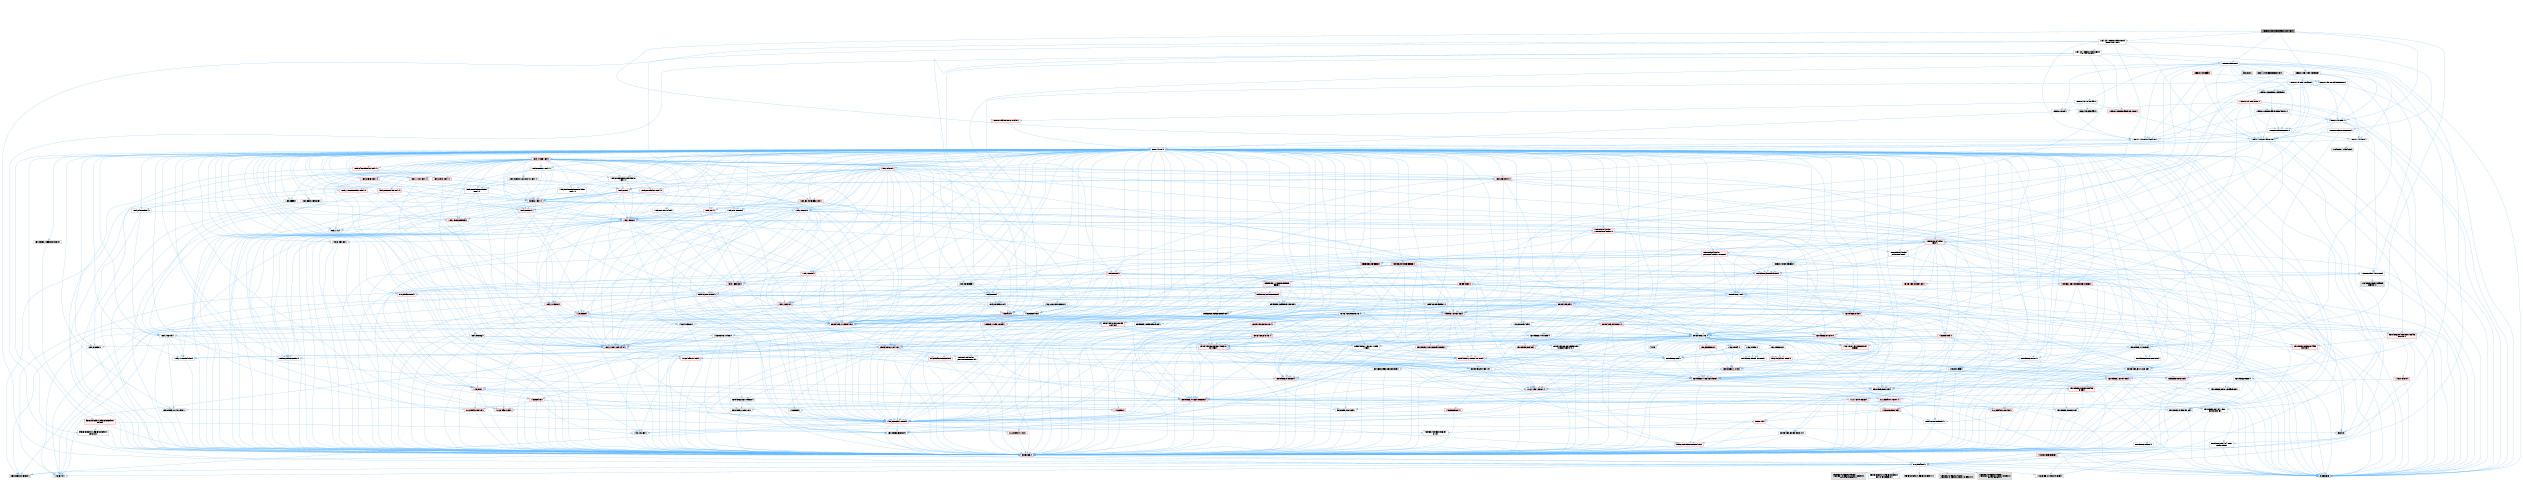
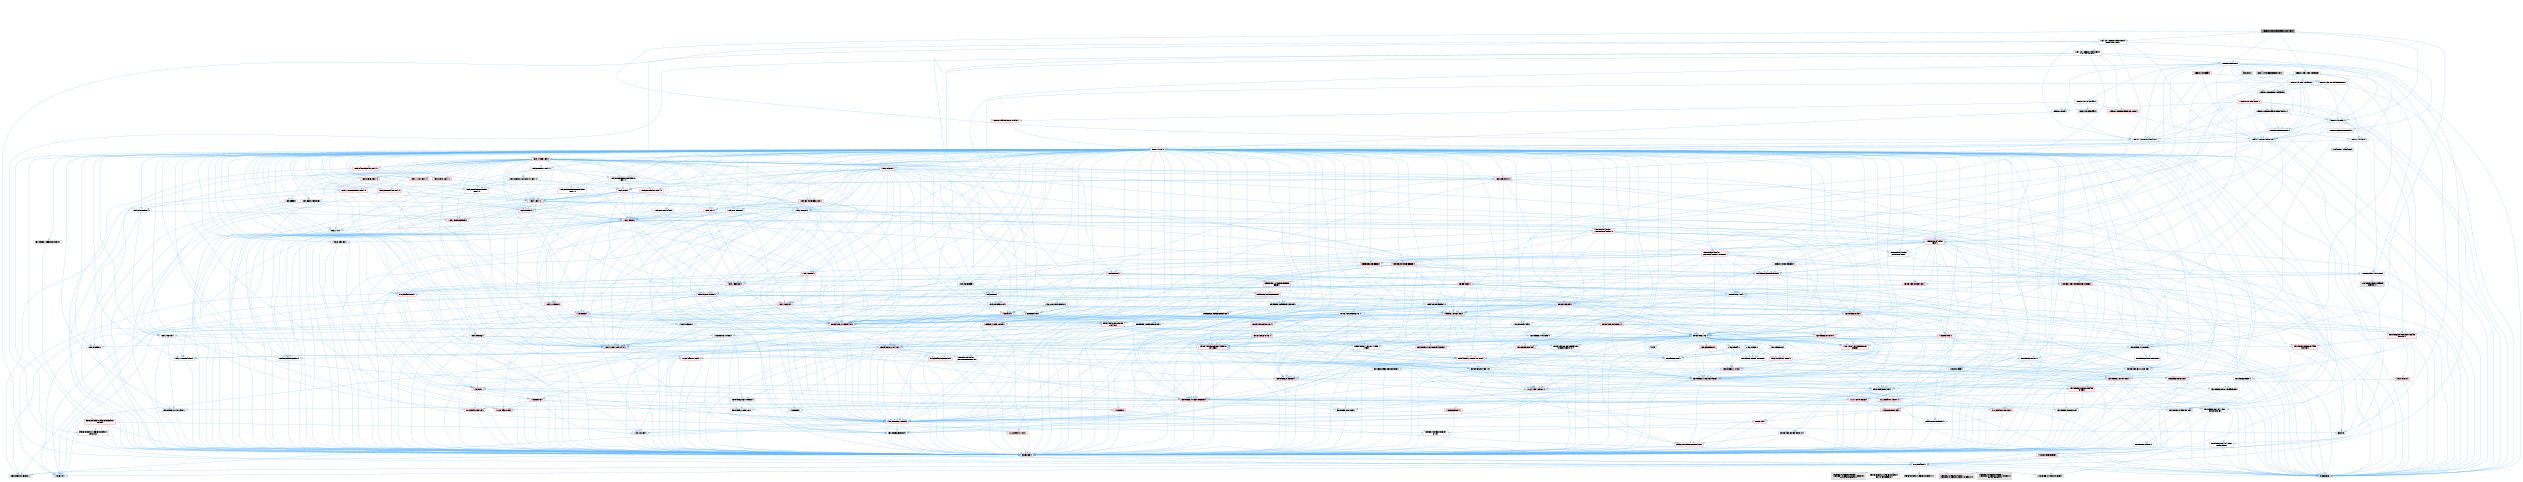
(535, 201) -> (535, 201)
(1515, 292) -> (1454, 297)
